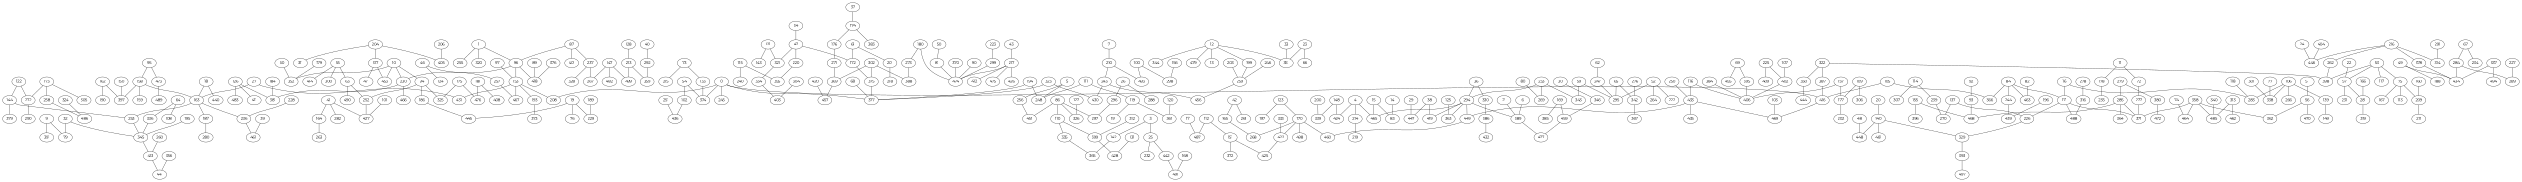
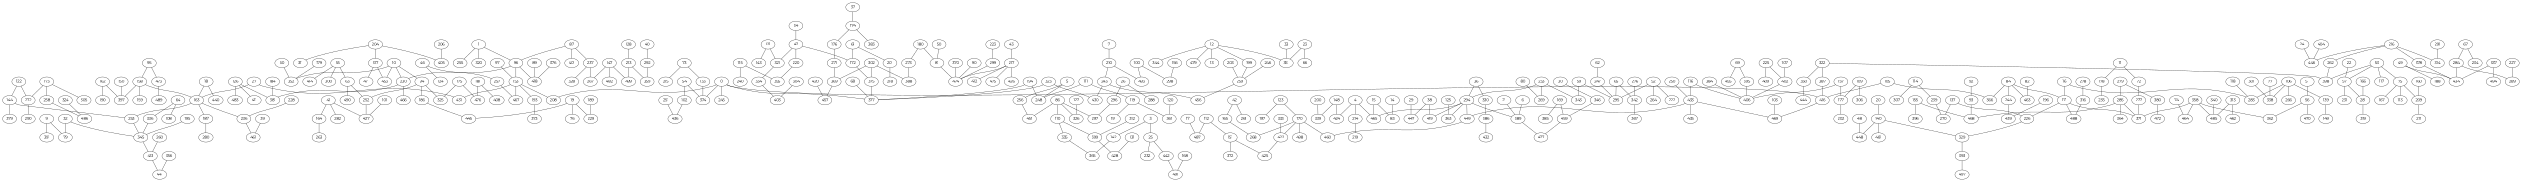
(929, 69) -> (929, 54)
